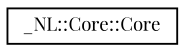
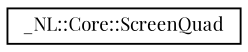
(92, 26) -> (124, 26)
